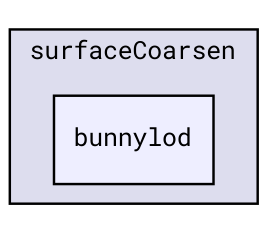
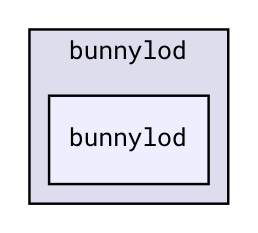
(134, 53) -> (129, 53)
